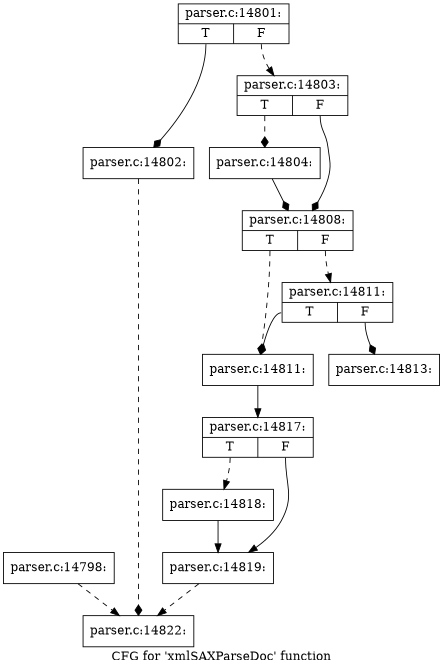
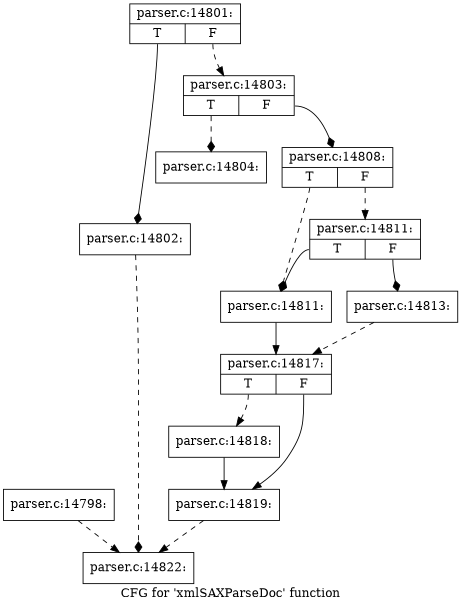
(278, 190) -> none
none -> (347, 336)
